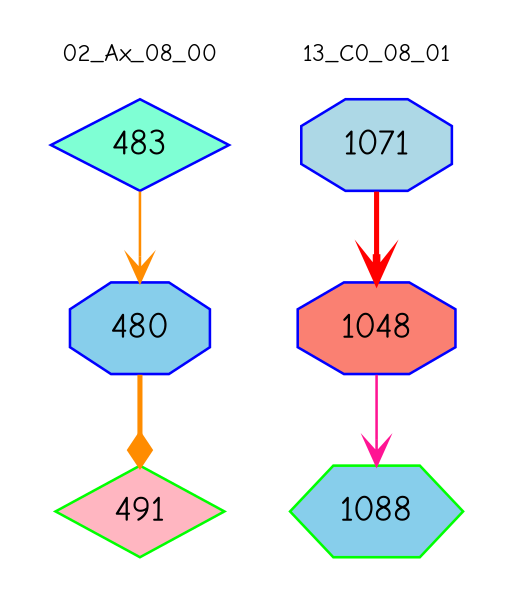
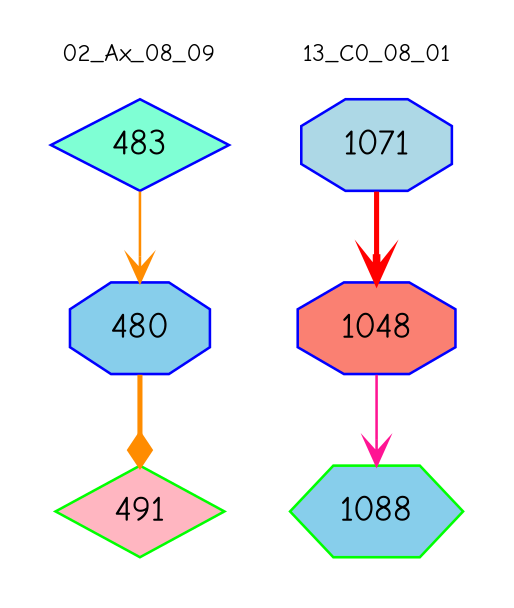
(140, 55) -> (140, 55)
